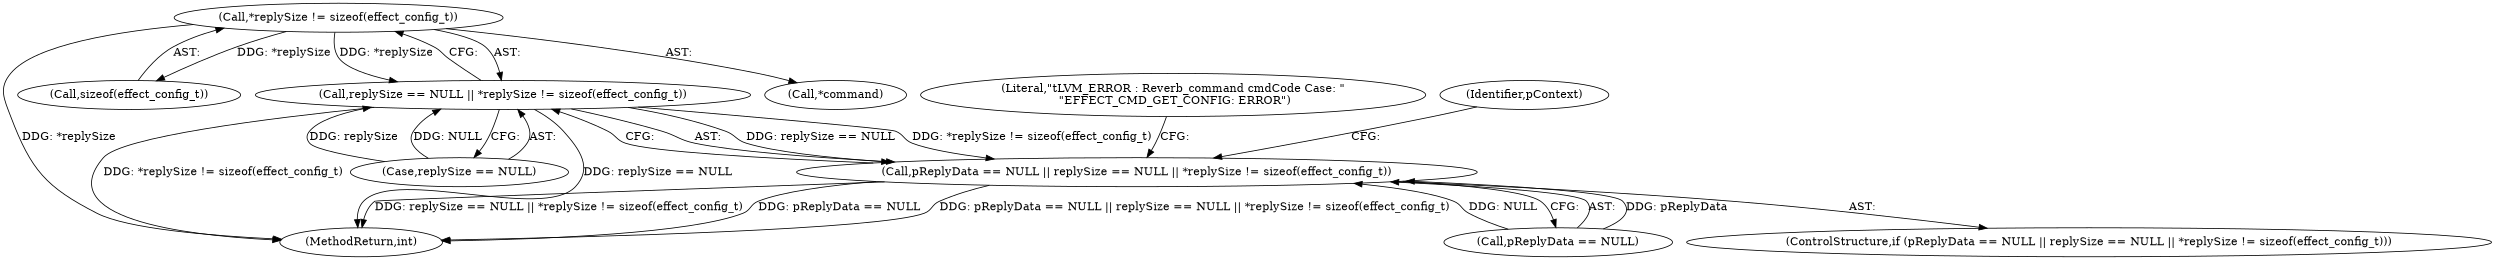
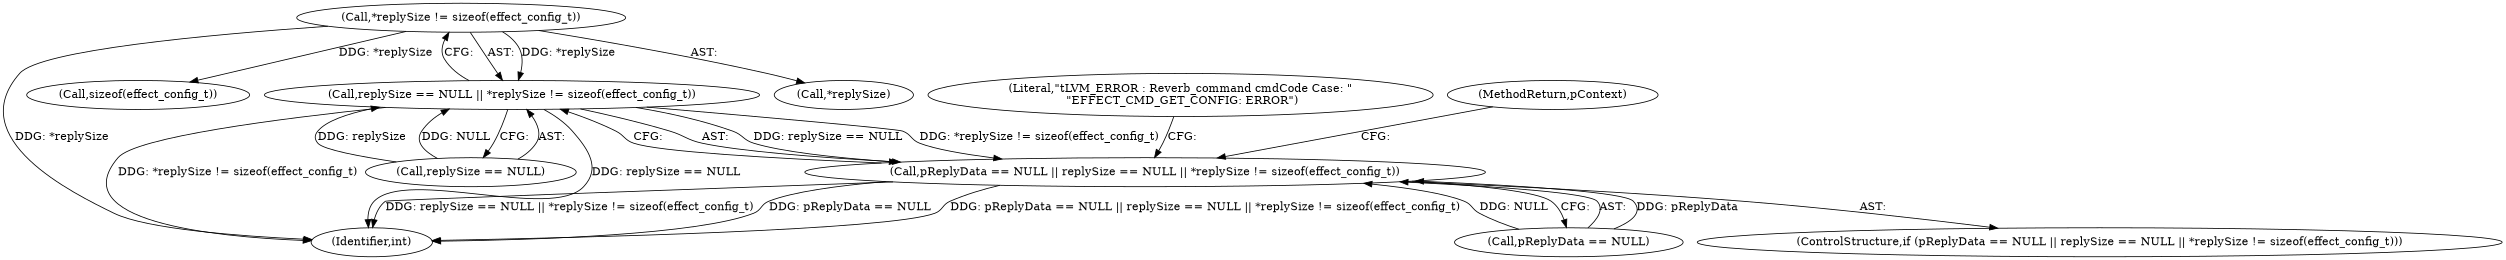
(172, 48) -> none
(836, 95) -> (844, 95)
(1524, 95) -> (1553, 95)
(459, 172) -> (471, 172)
(361, 242) -> (372, 242)
